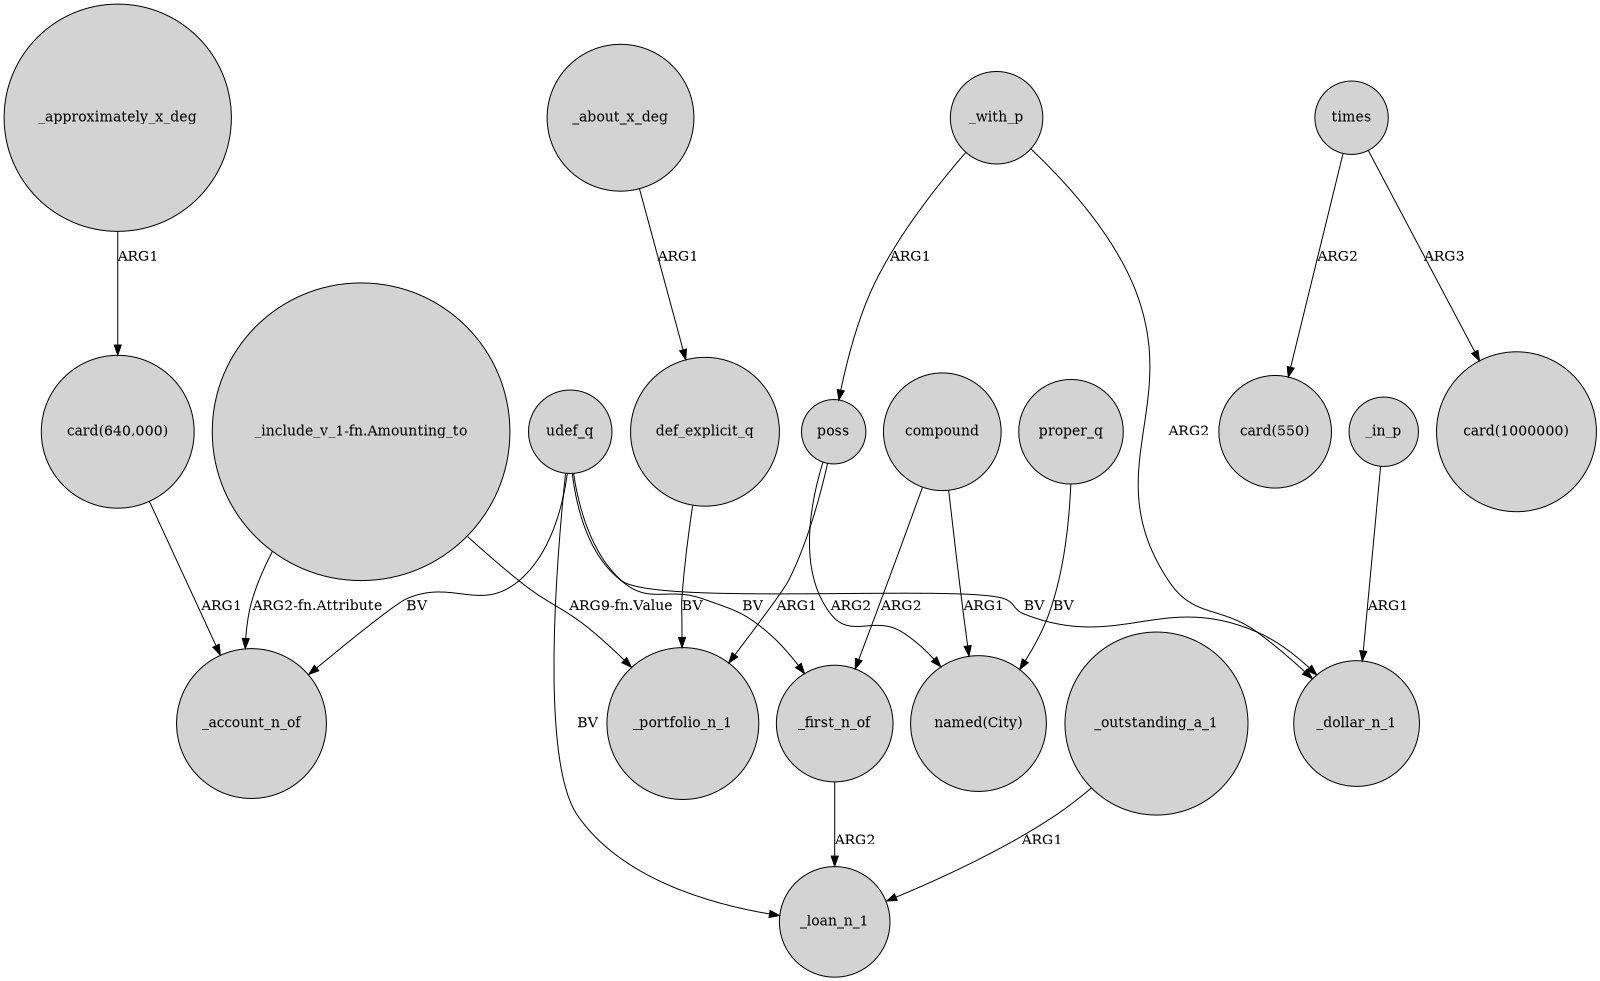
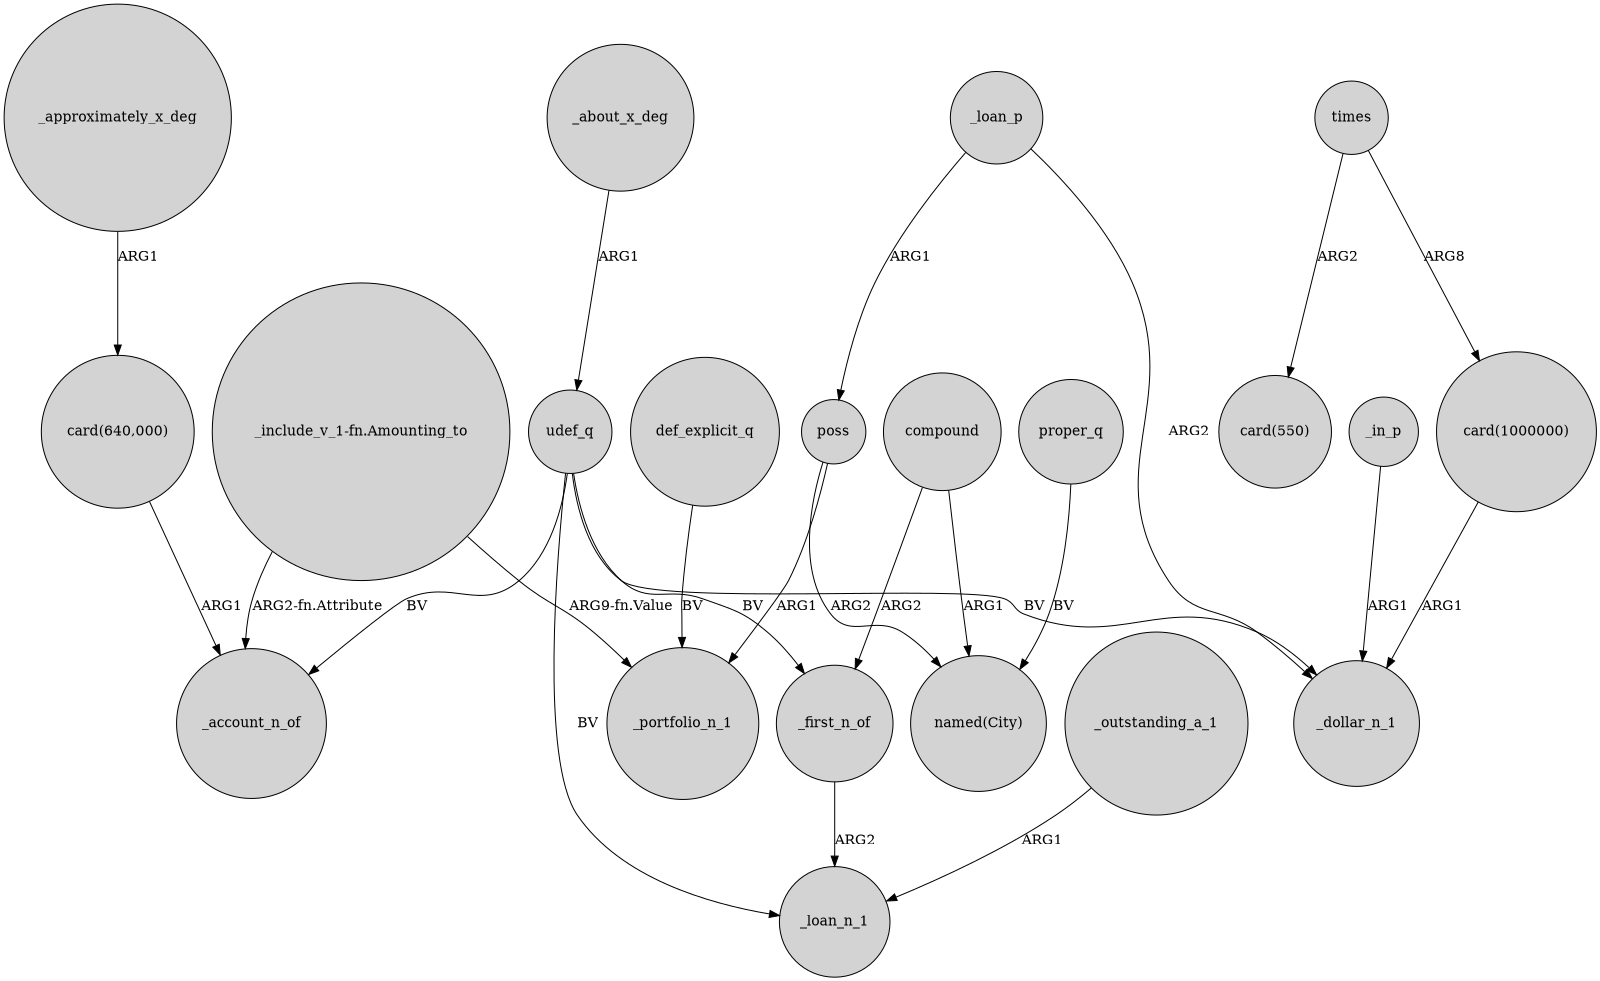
(997, 118) -> (997, 118)
(1445, 257) -> (1445, 257)
(661, 269) -> (594, 285)
none -> (1435, 580)
